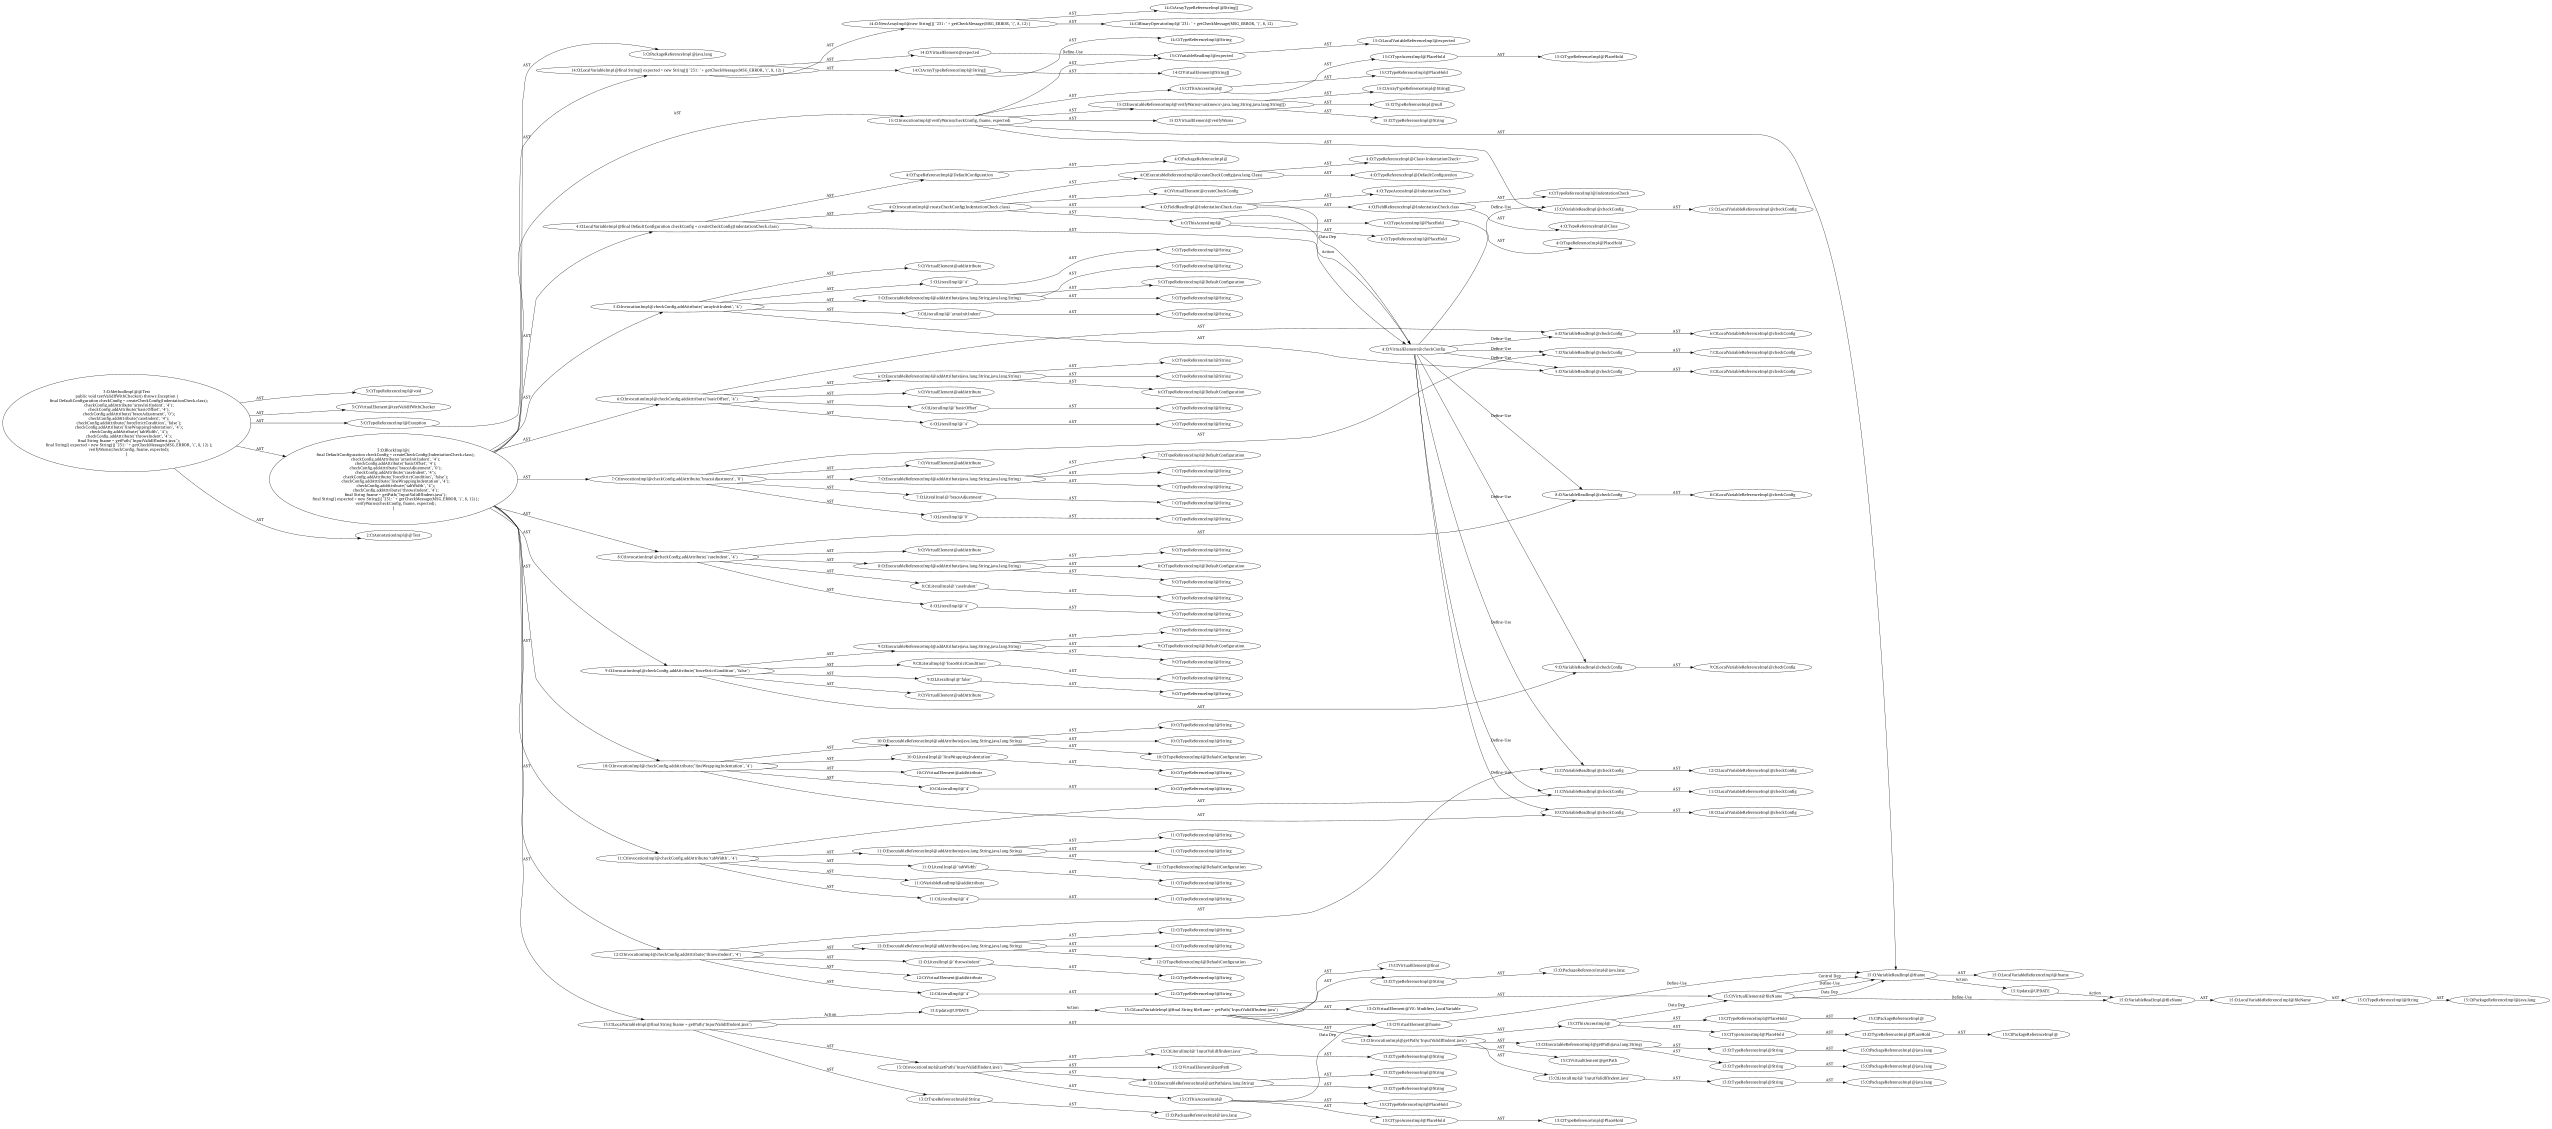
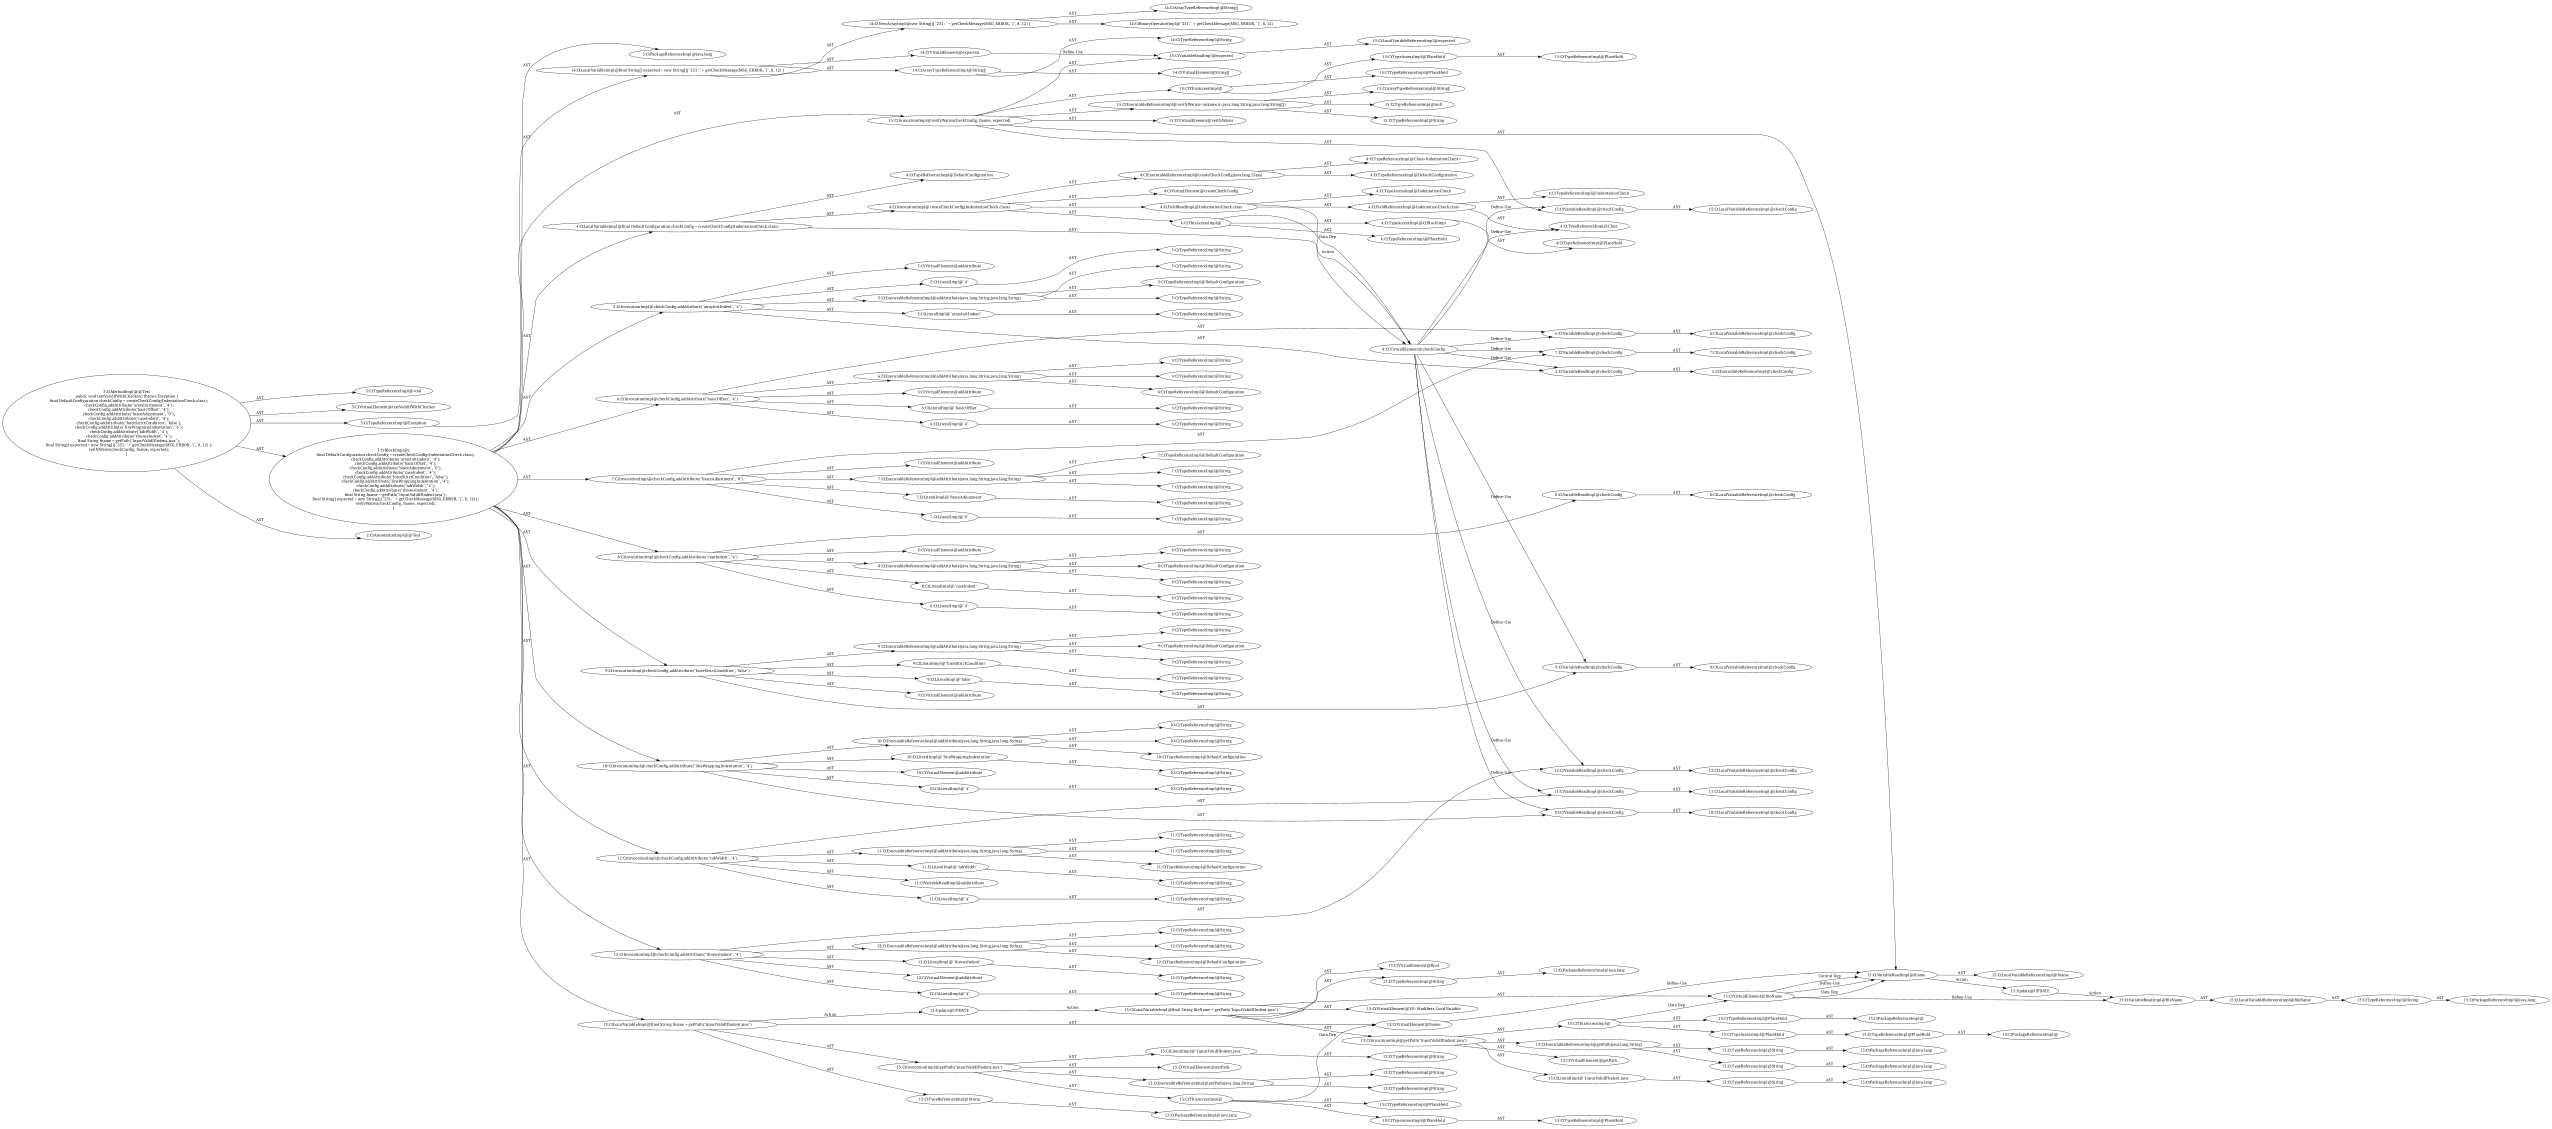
(1201, 159) -> none
(1414, 223) -> (1414, 223)
(1753, 372) -> (1753, 372)
(1500, 421) -> (1473, 266)
